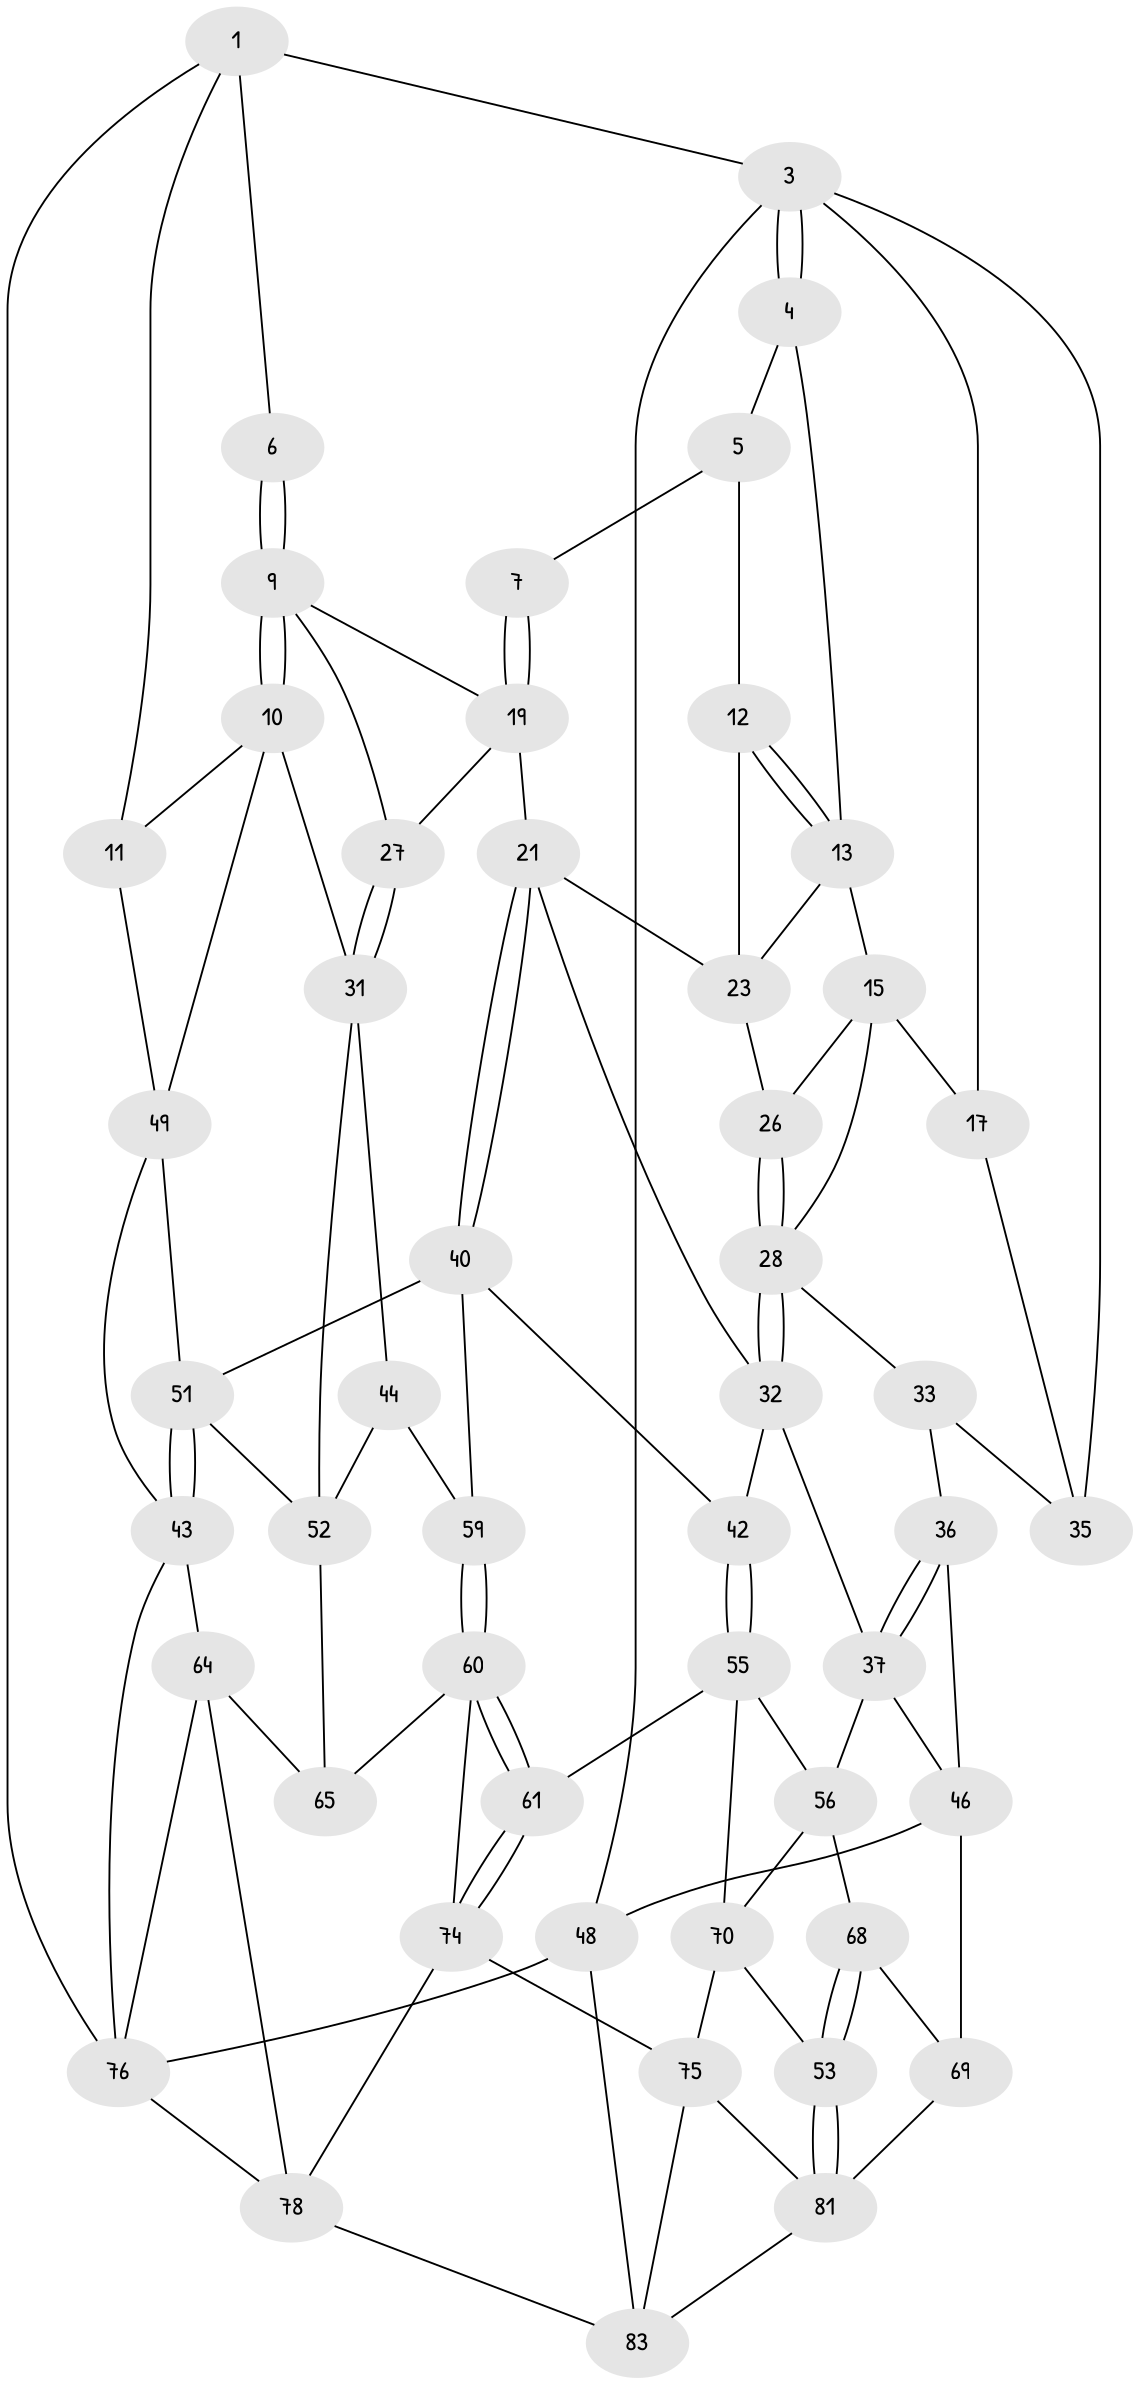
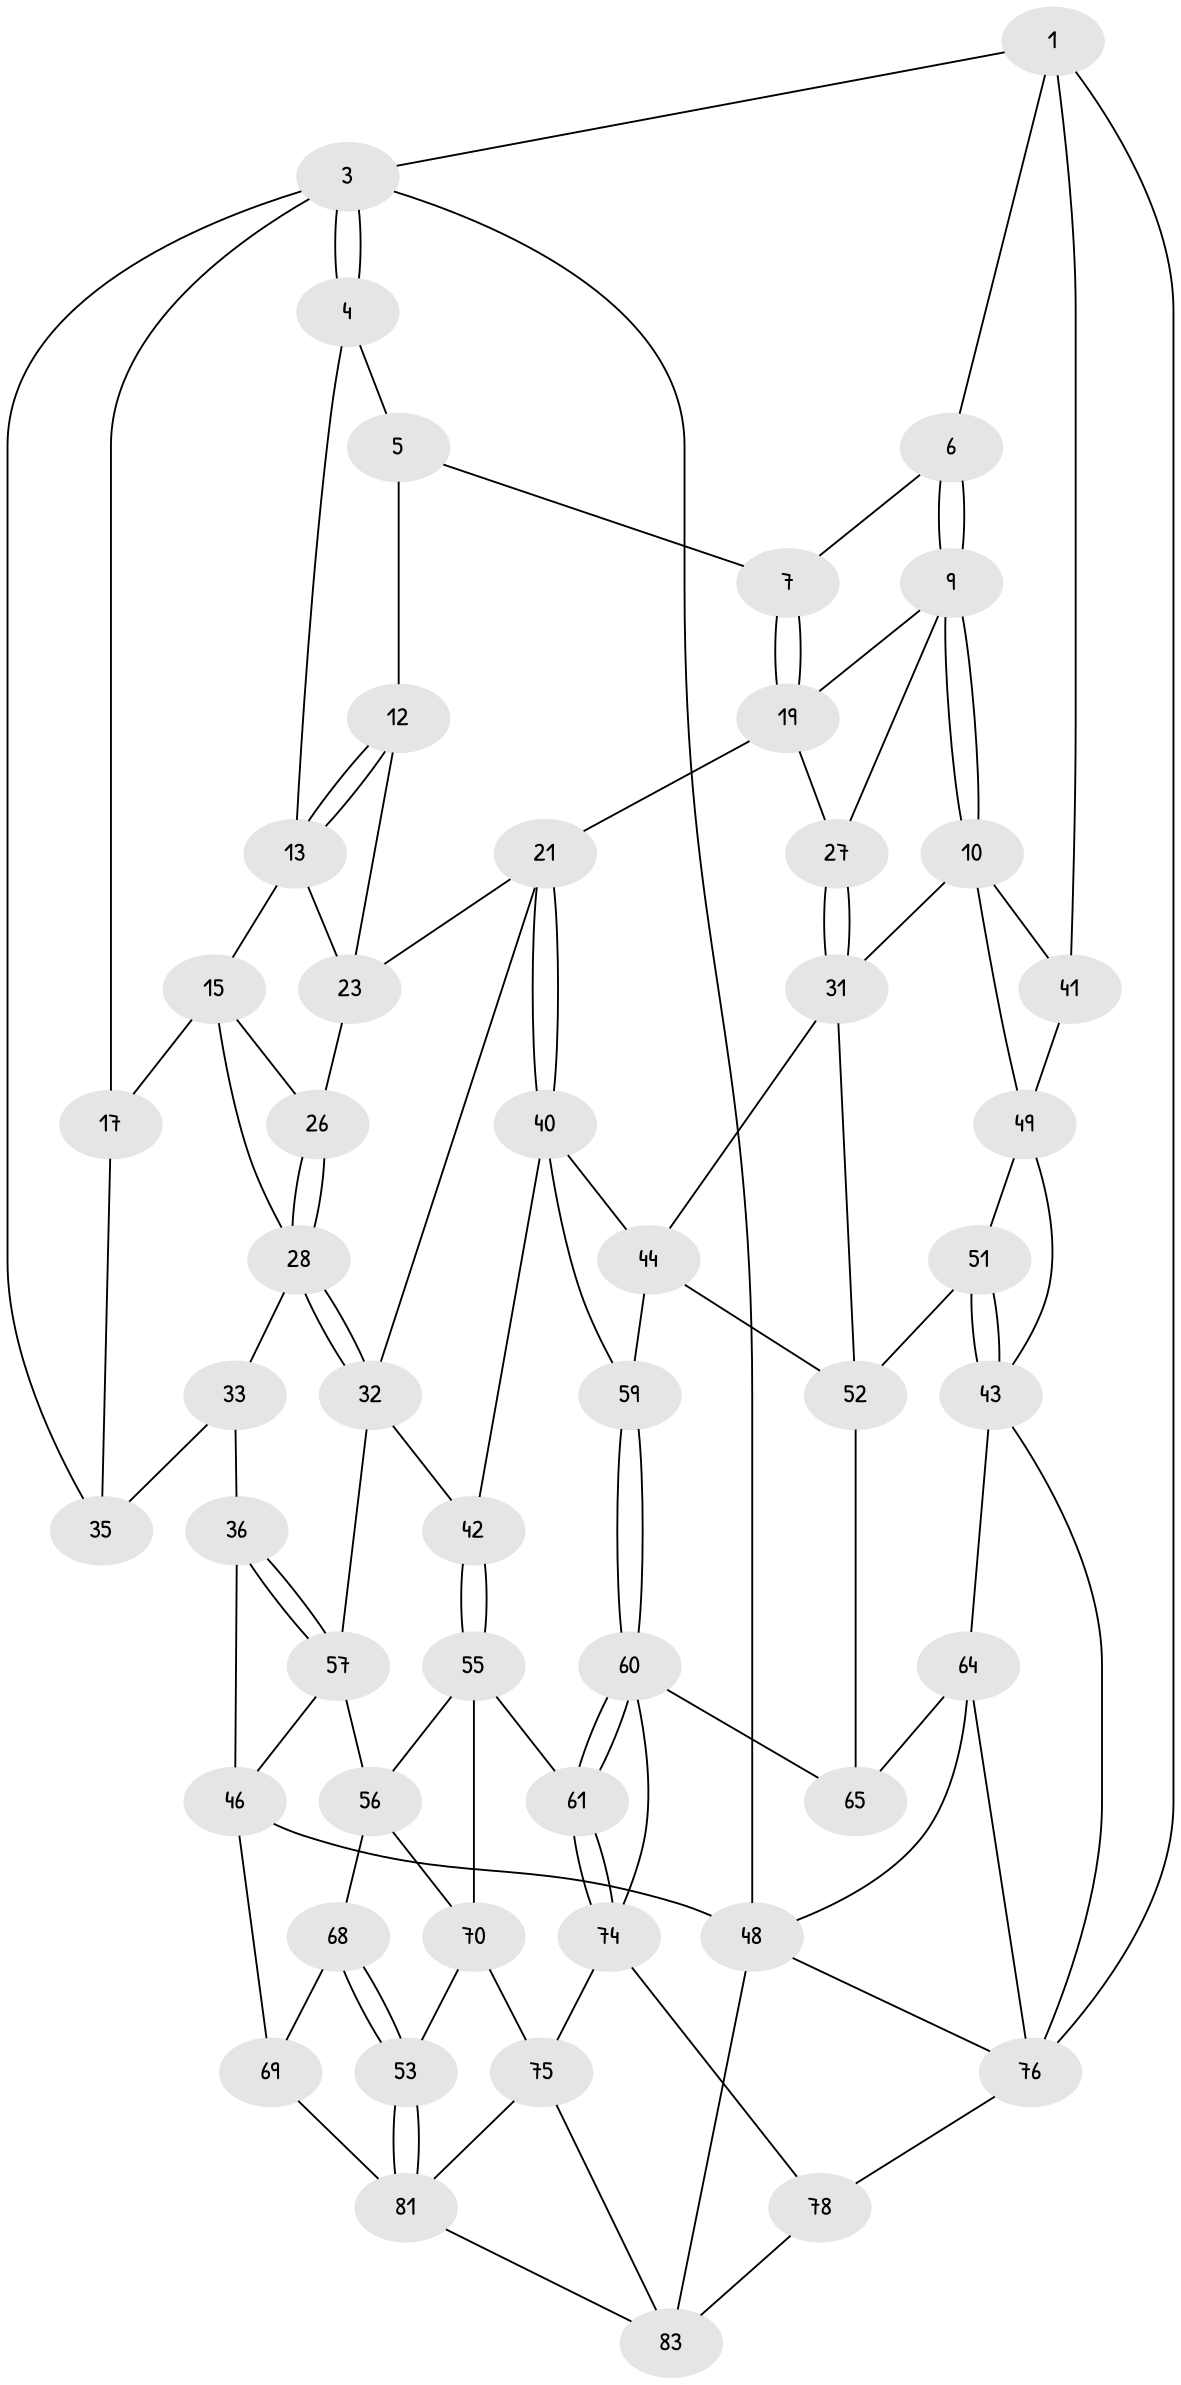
none -> (870, 515)
(115, 854) -> (1070, 989)
(312, 1332) -> (597, 1192)
(874, 1666) -> (338, 1666)
(247, 1937) -> (920, 1839)
